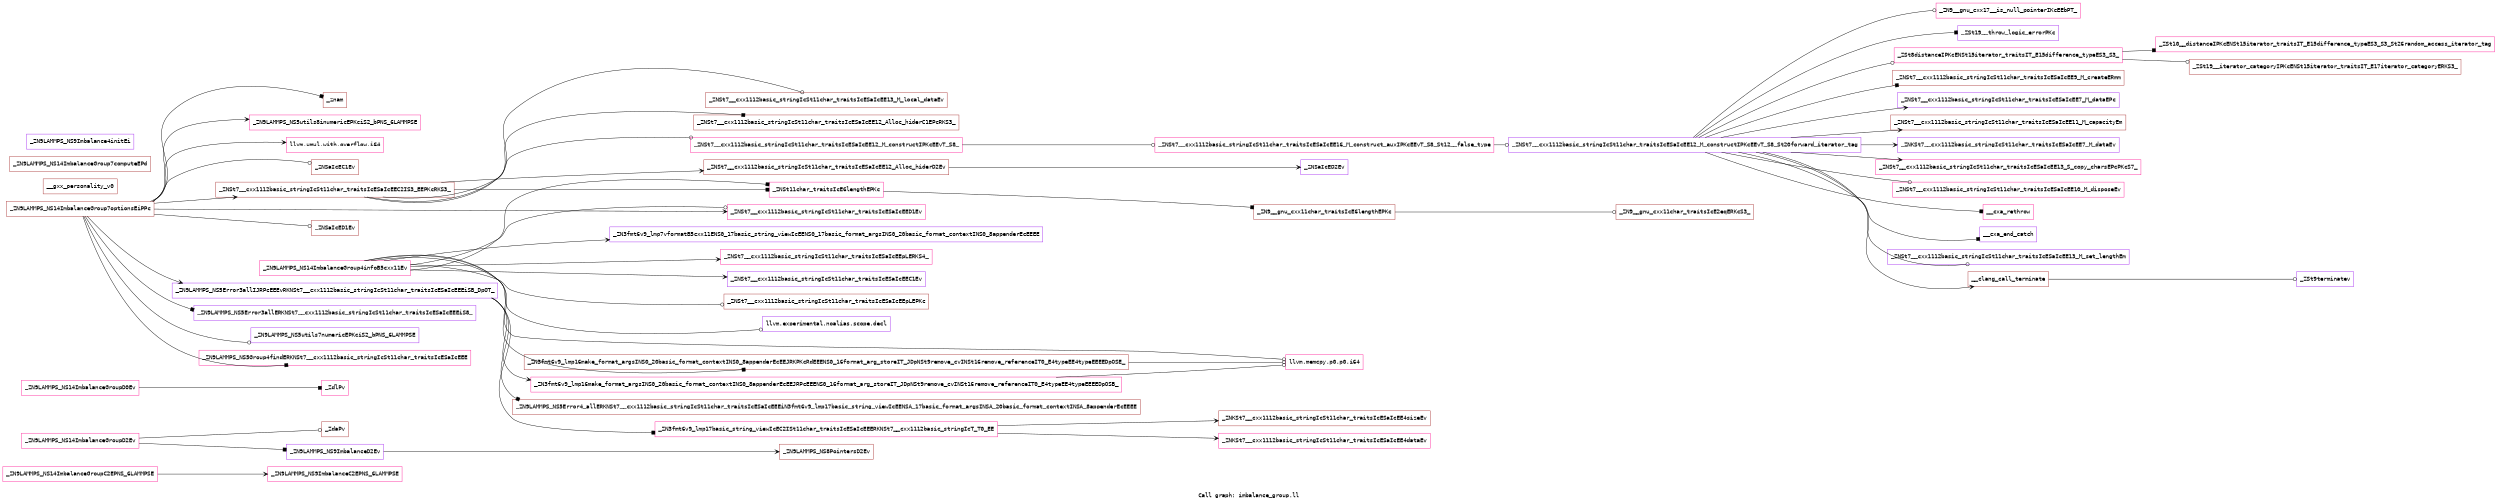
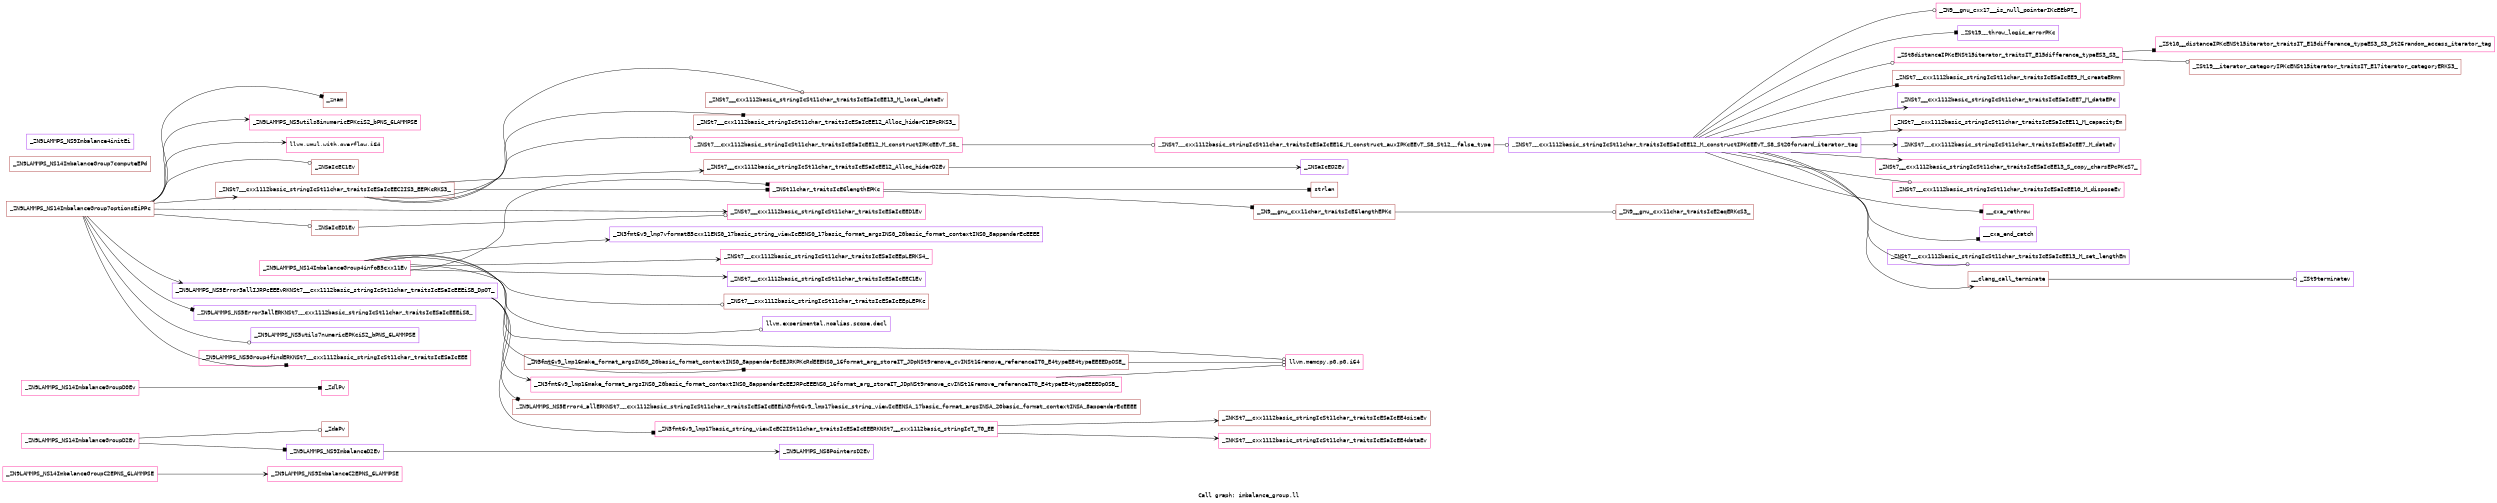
(80, 186) -> none
none -> (1324, 190)
(545, 215) -> (541, 221)
(826, 452) -> (826, 452)
